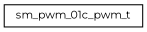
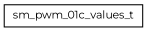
(73, 16) -> (73, 16)
